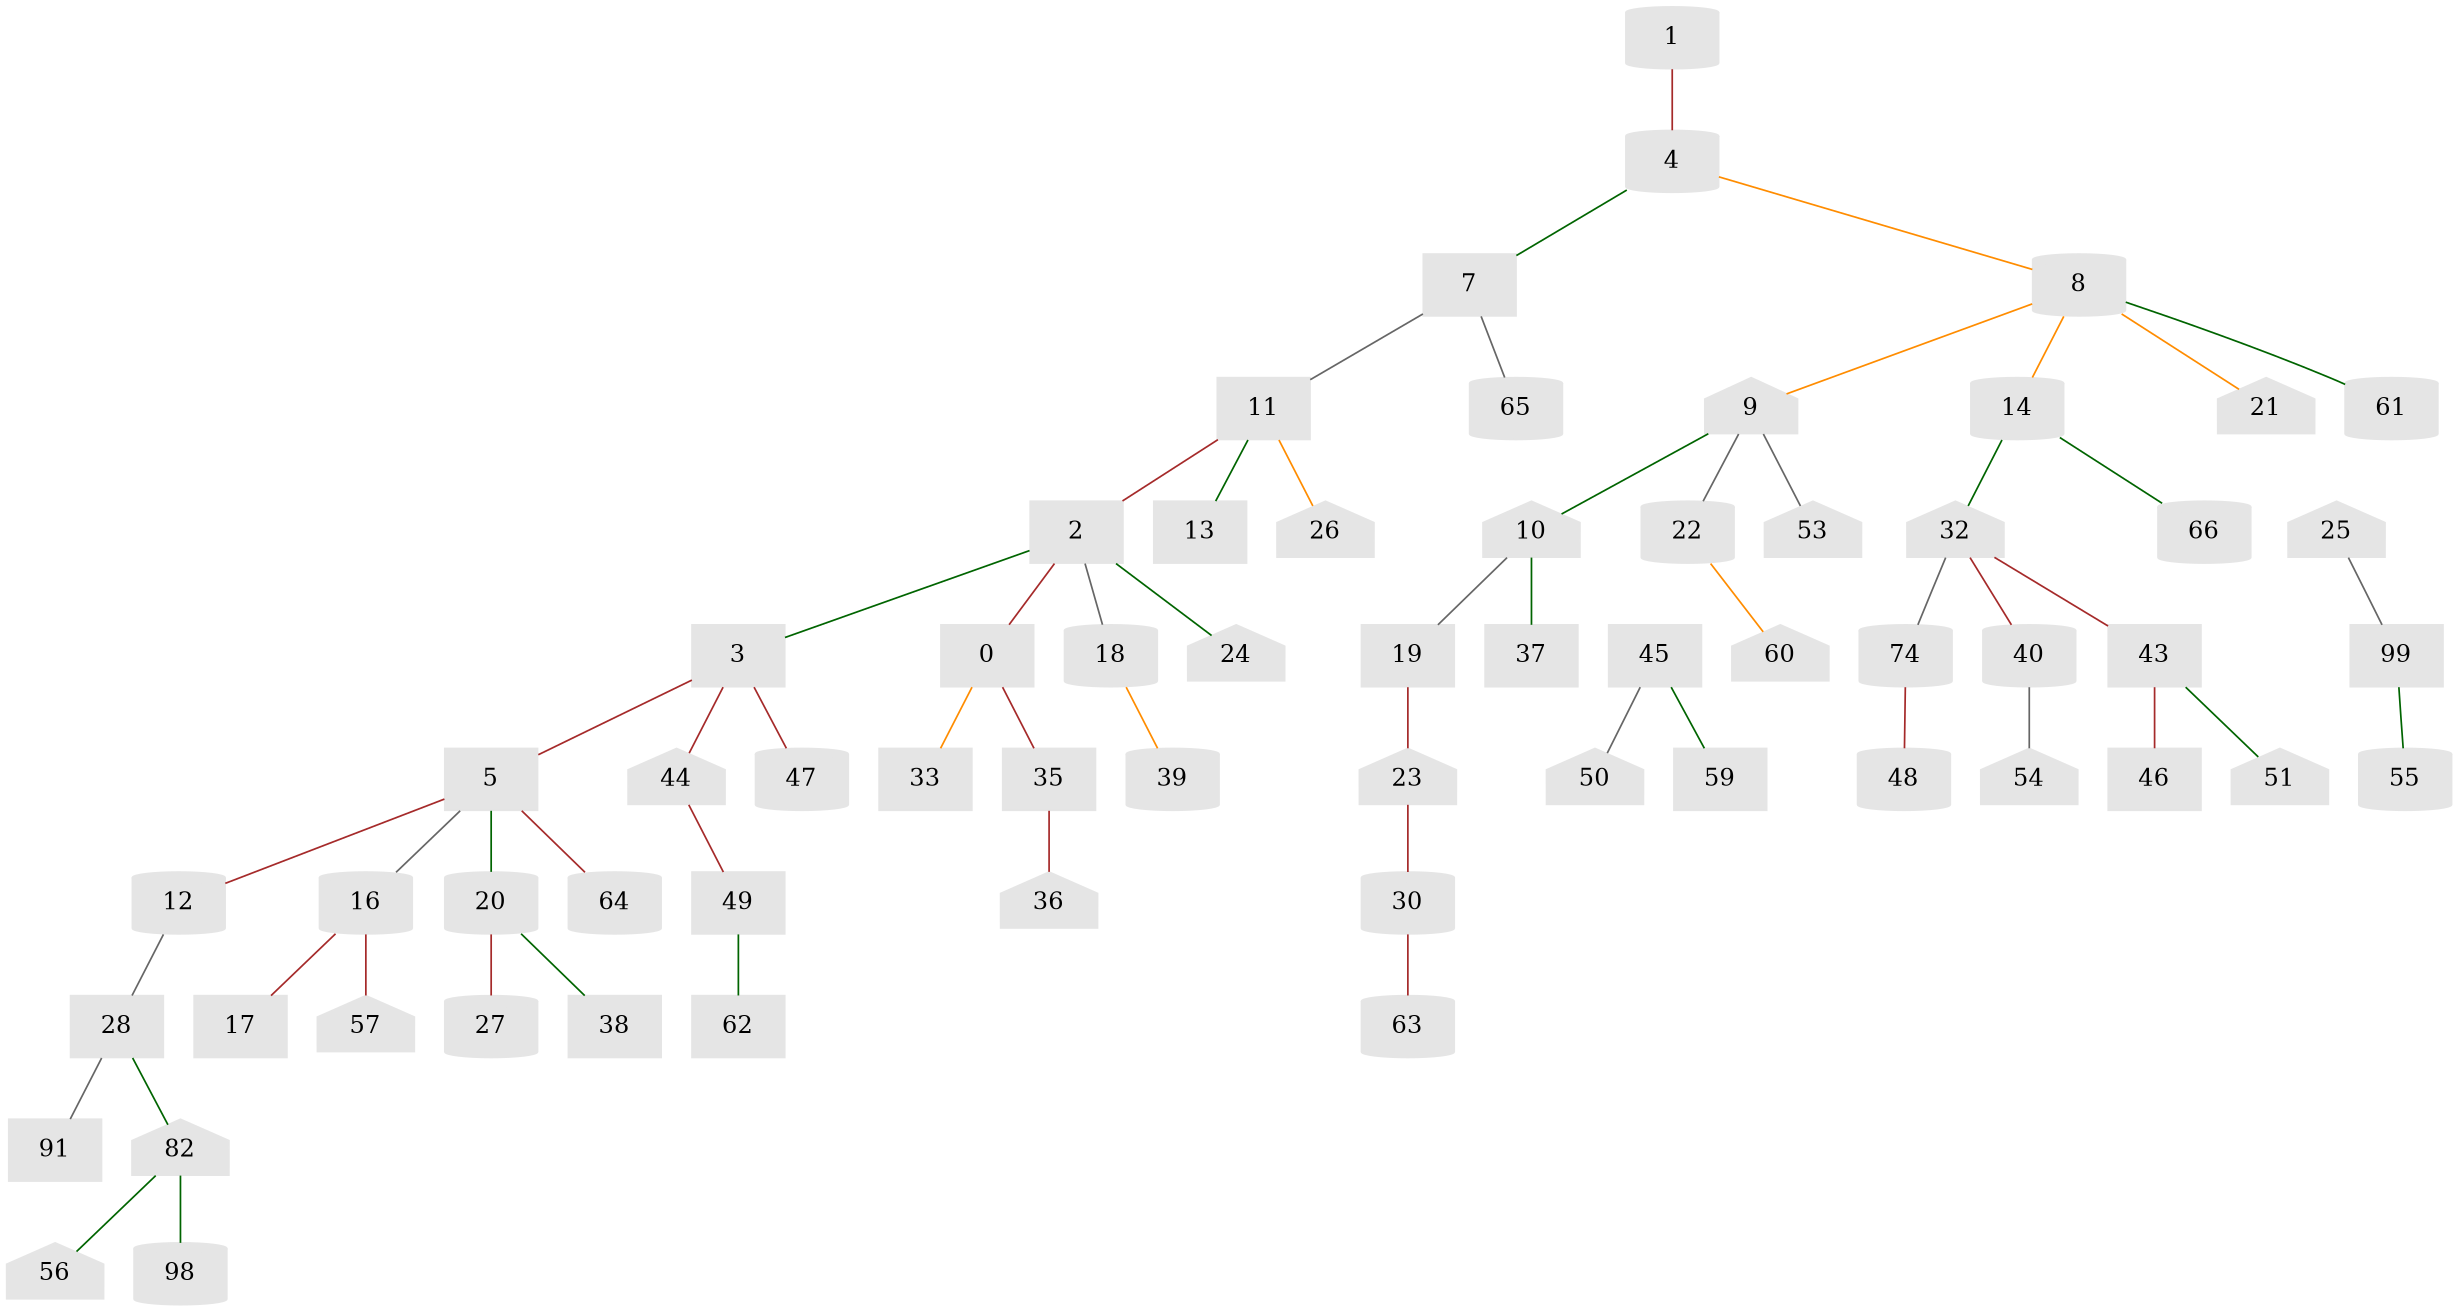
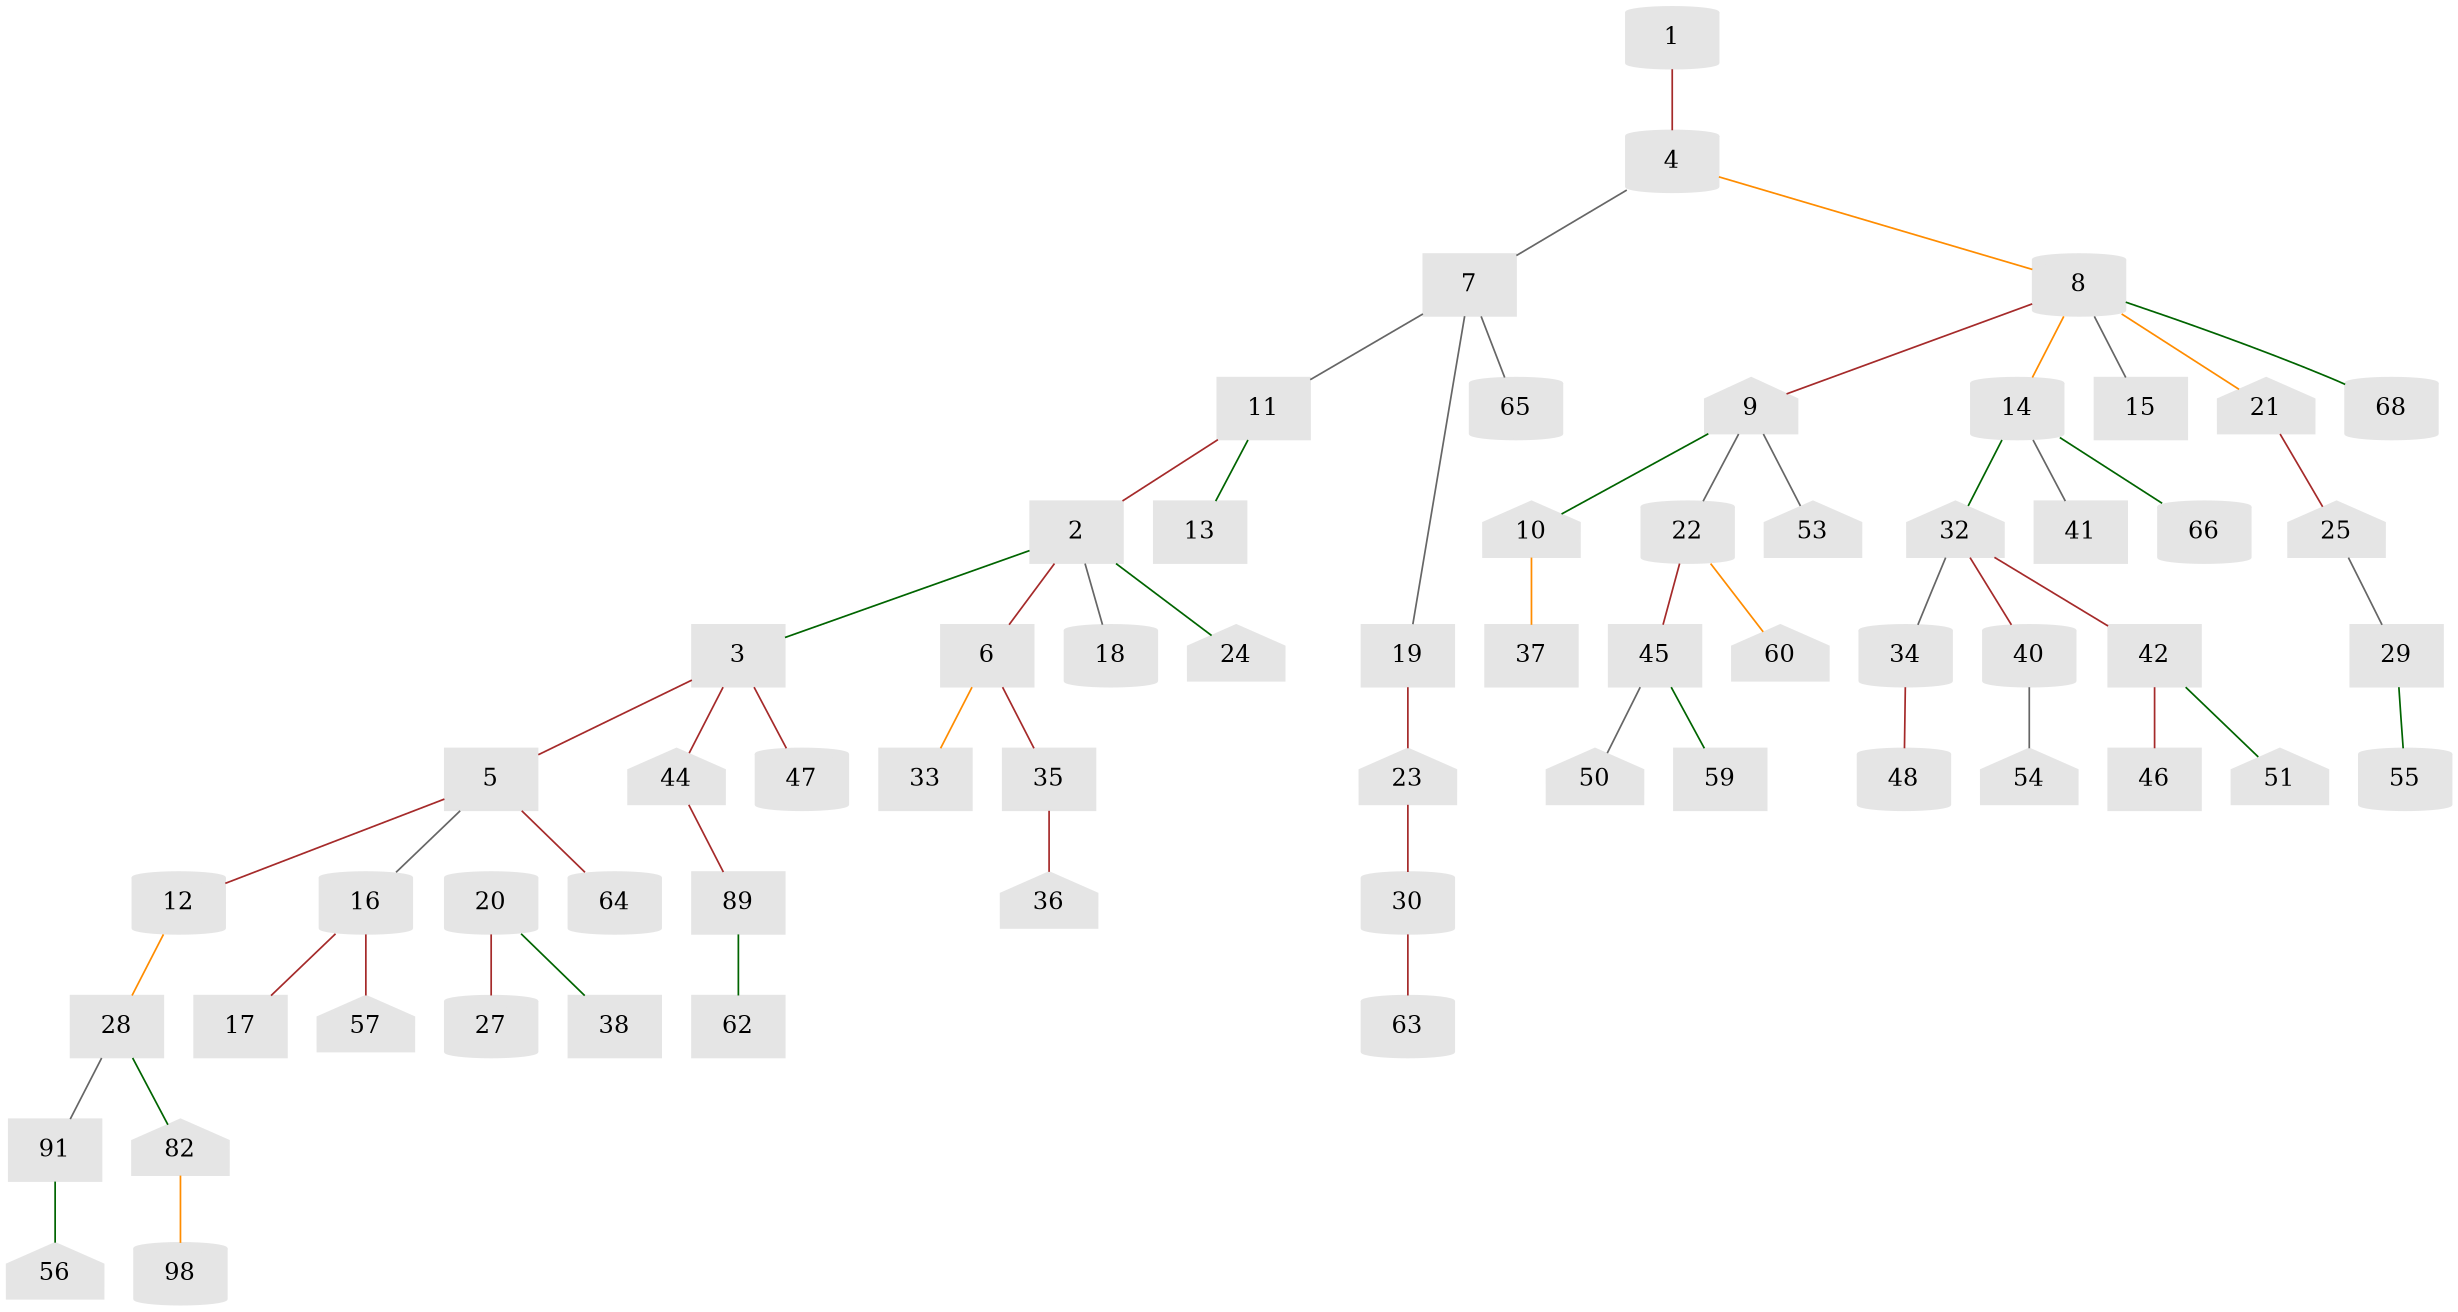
(1572, 223) -> (1572, 223)
(1909, 349) -> (1909, 349)
none -> (2141, 409)
(2391, 409) -> (2391, 409)
none -> (2301, 470)
(1325, 532) -> none
none -> (2081, 532)
(1472, 591) -> (1439, 470)
(1531, 591) -> (1531, 591)
none -> (1671, 594)
(987, 656) -> (987, 656)
(1906, 656) -> (1906, 656)
(2155, 656) -> (2155, 656)
(2397, 656) -> (2397, 656)
(1173, 779) -> none
(491, 841) -> none
(738, 903) -> (738, 903)
(148, 965) -> (148, 965)
(180, 1209) -> (180, 1209)
(116, 1214) -> (55, 1212)
